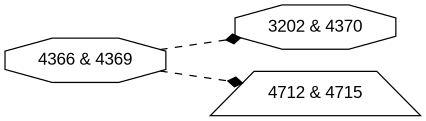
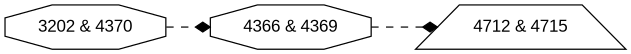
(193, 45) -> (181, 27)
